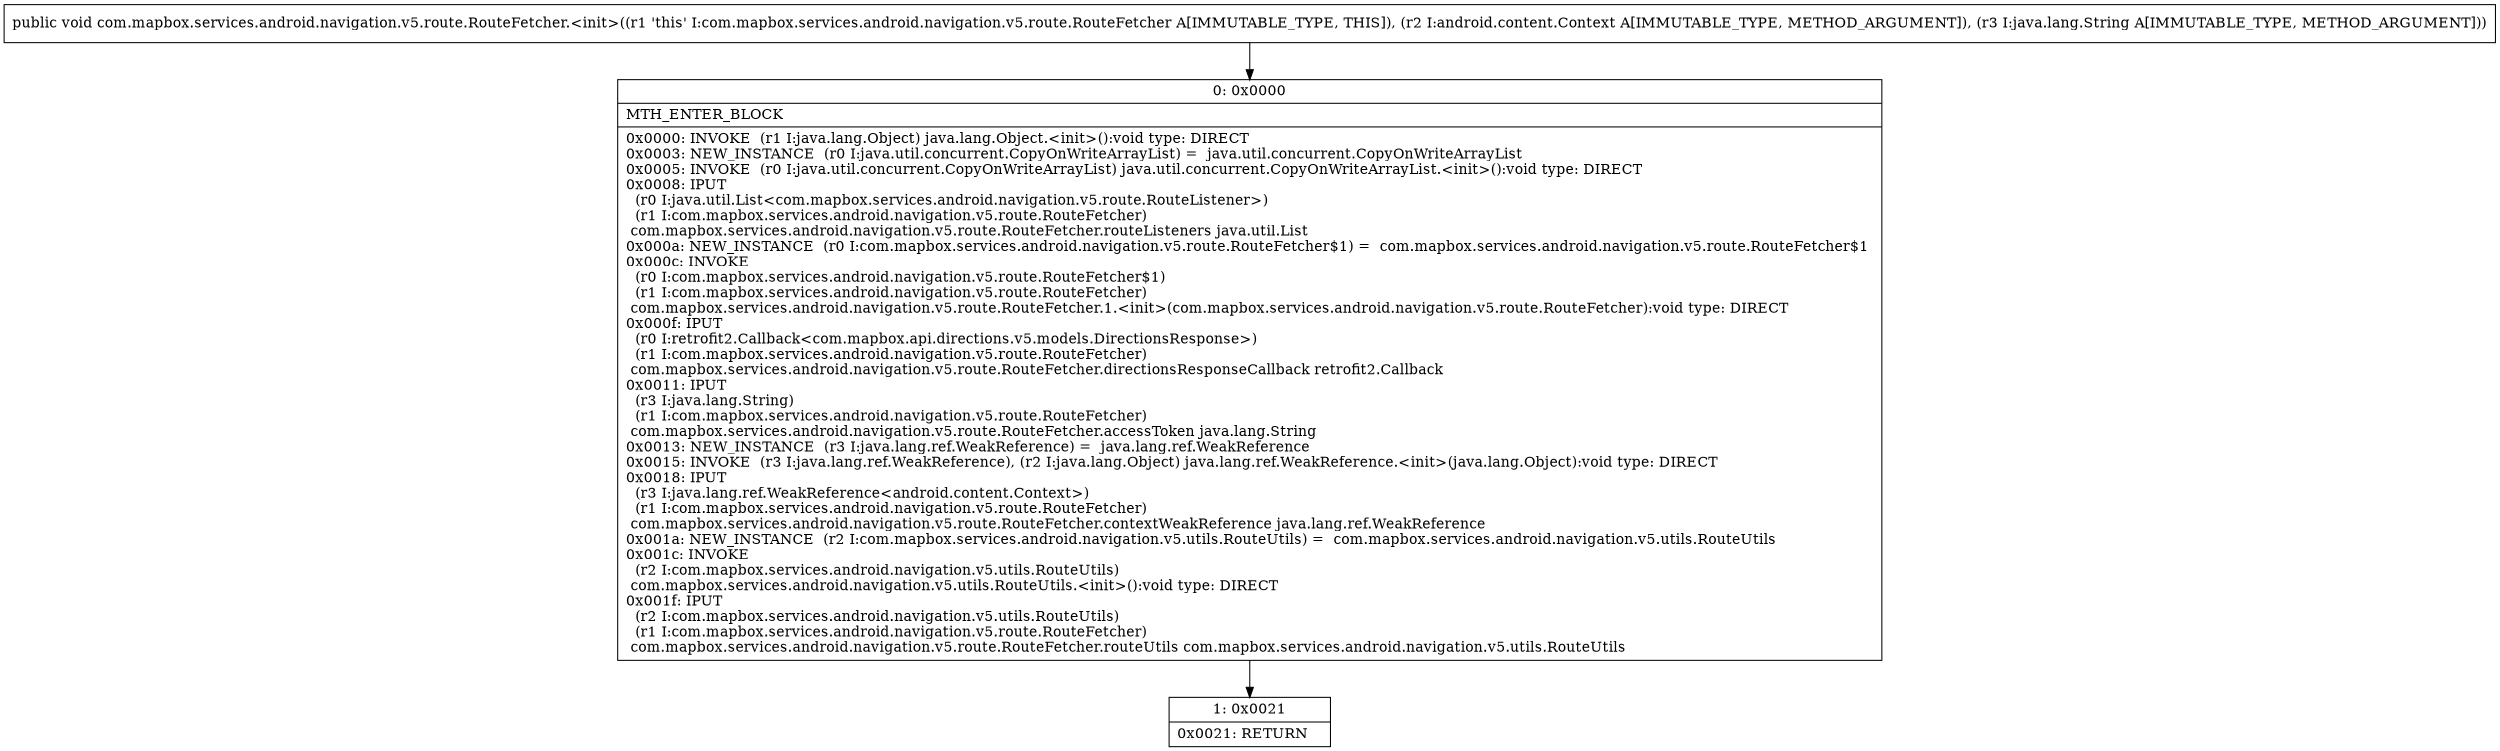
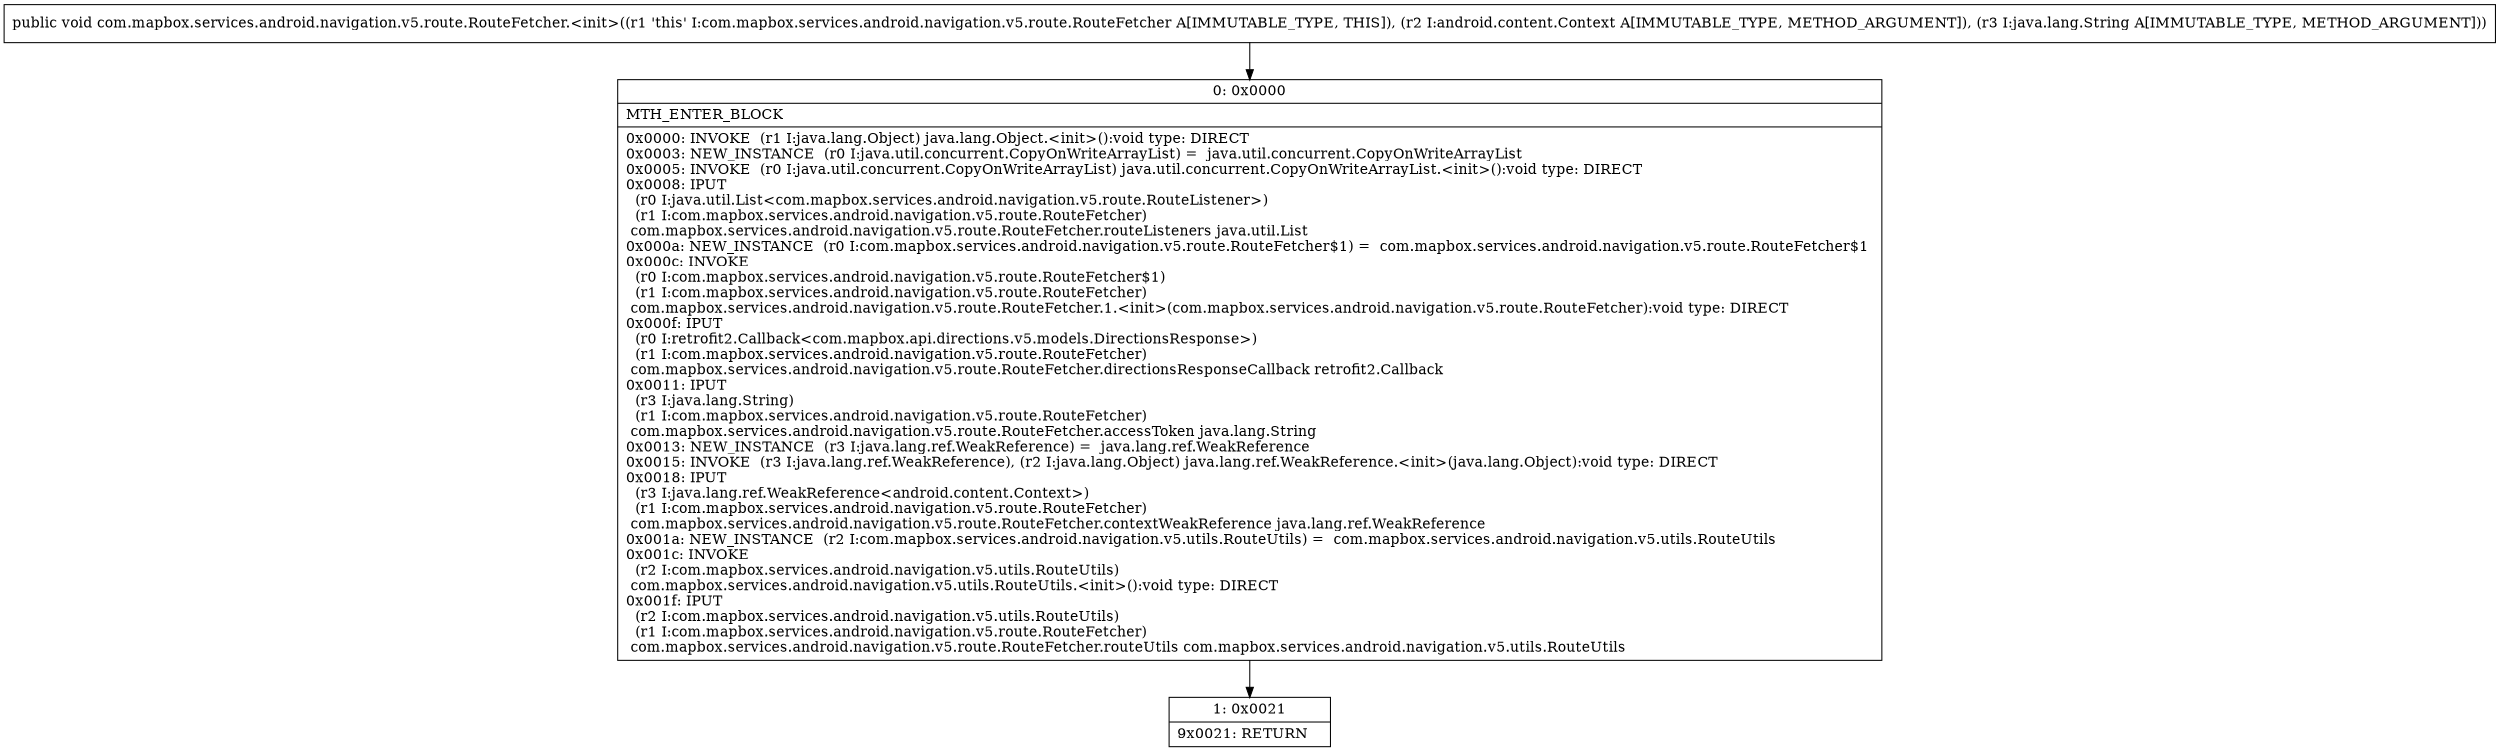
(1250, 734) -> (1250, 734)
